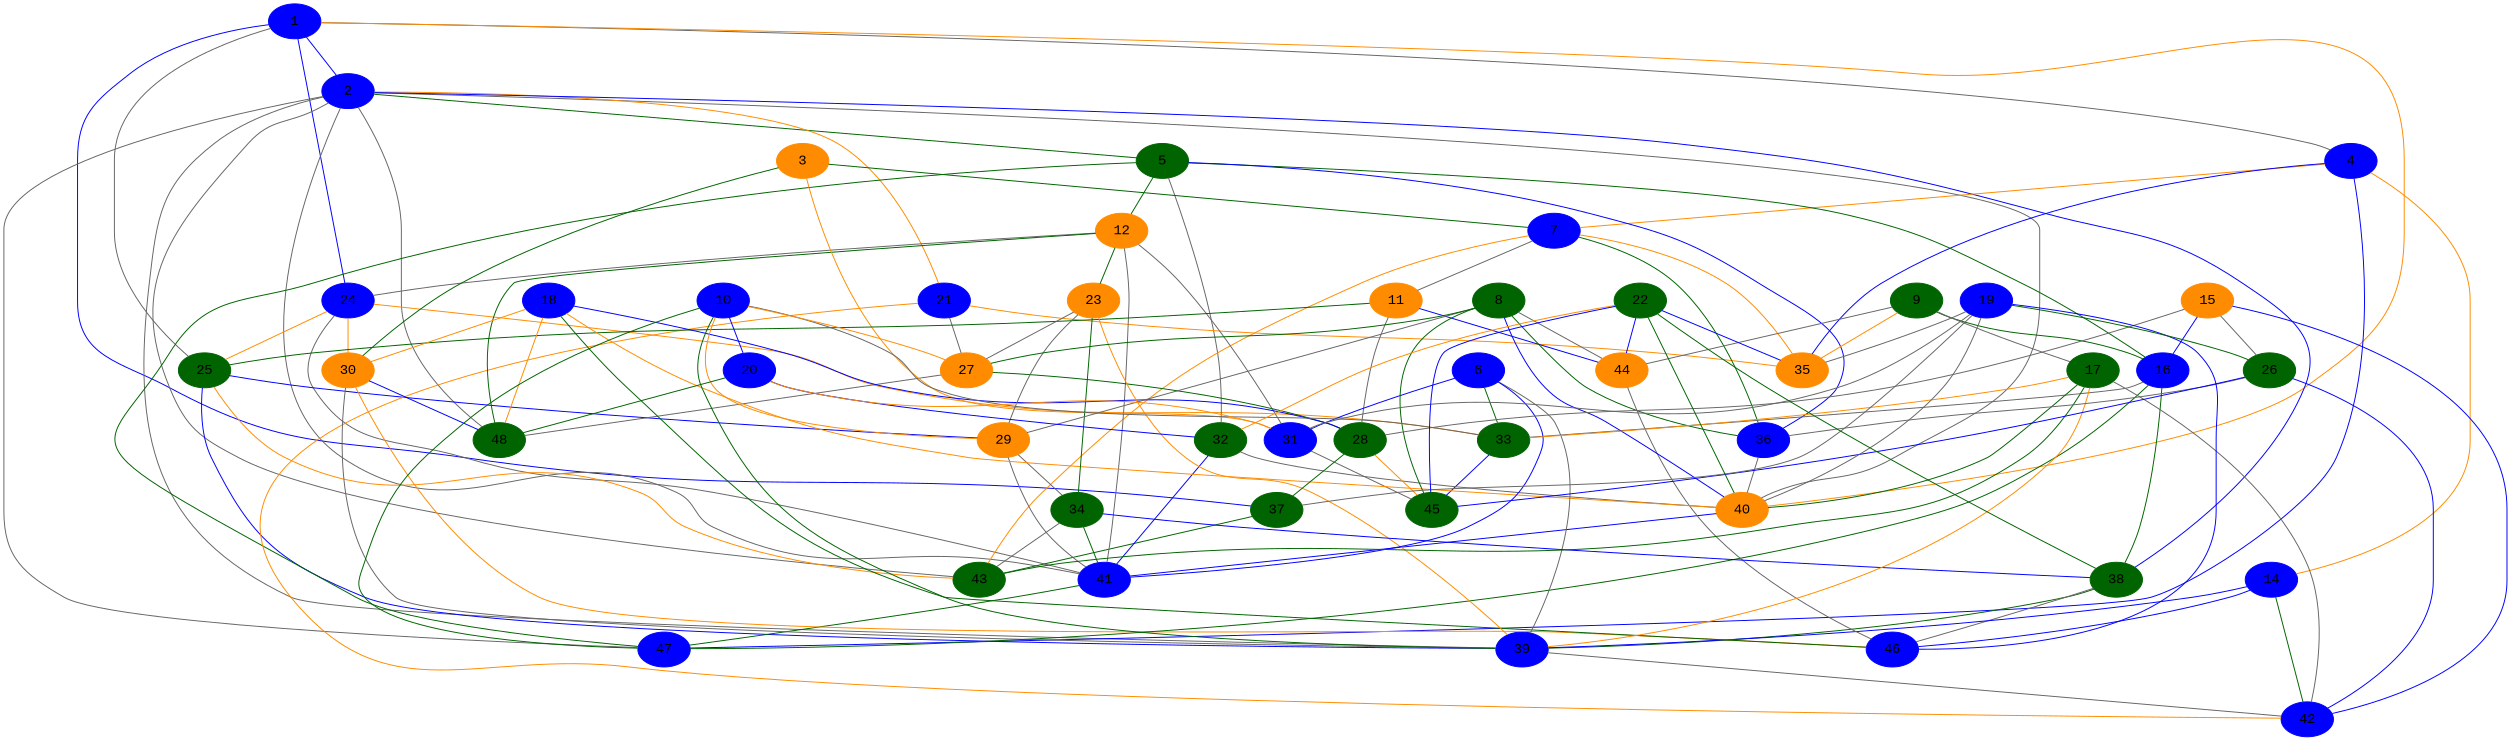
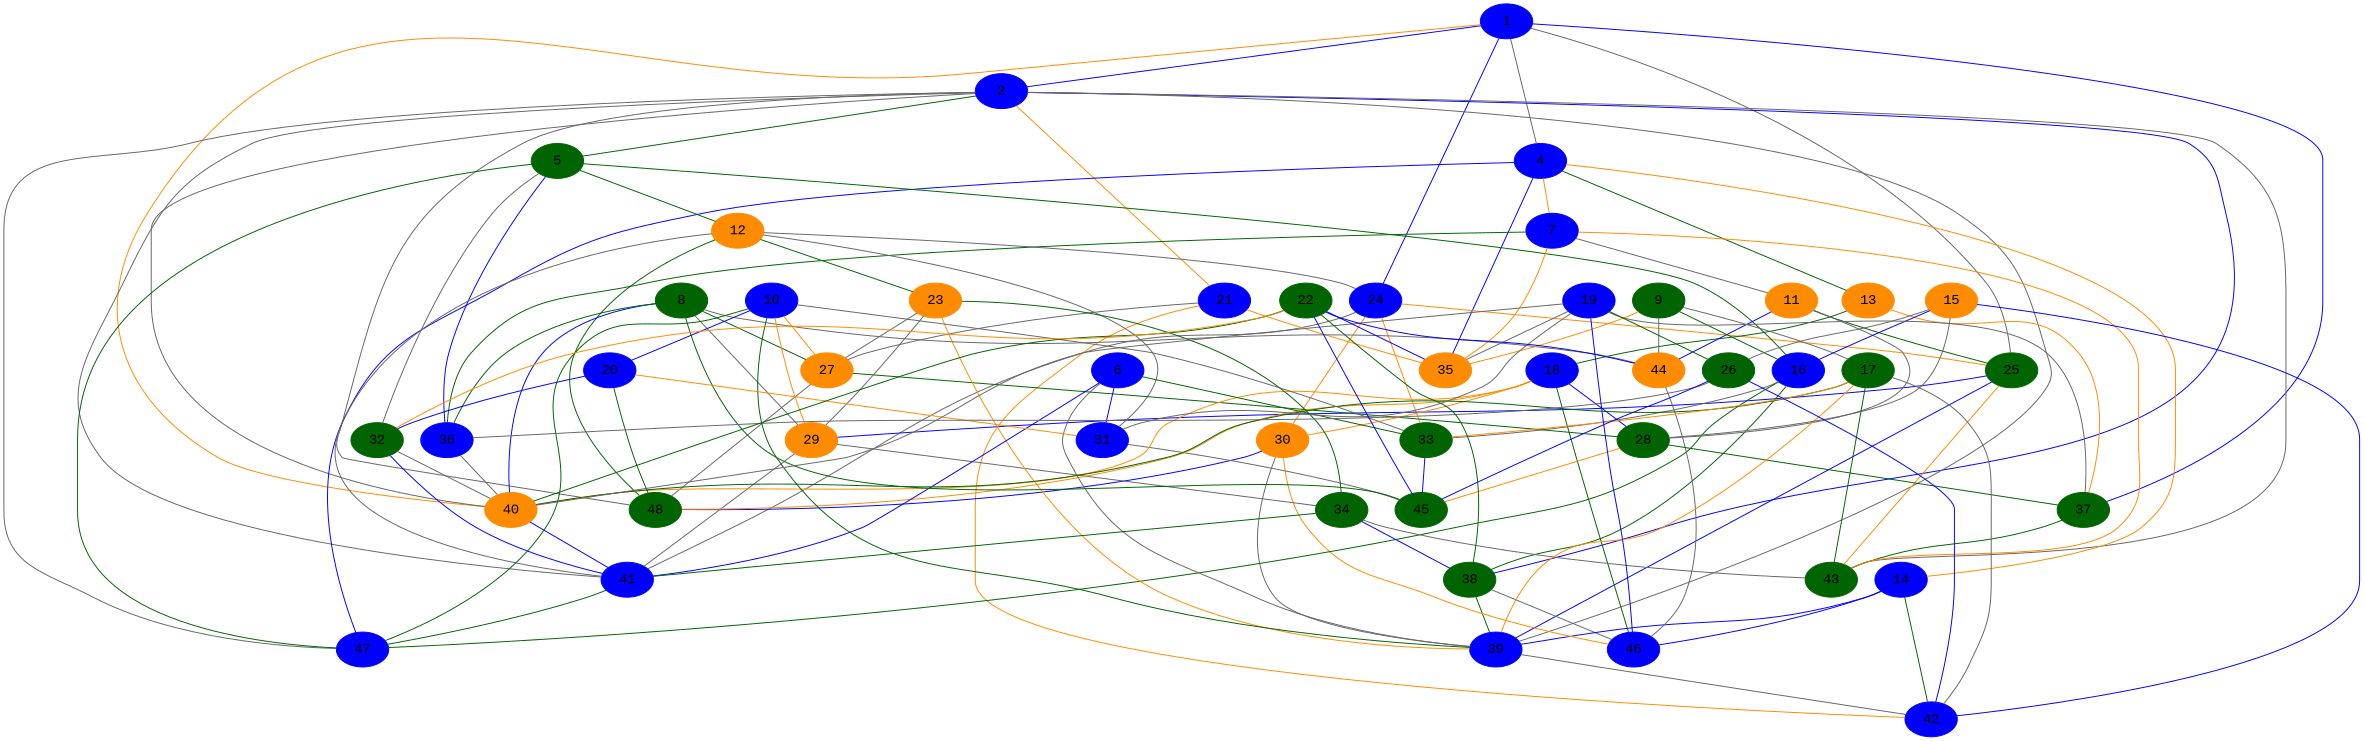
(803, 161) -> none
none -> (1868, 301)
